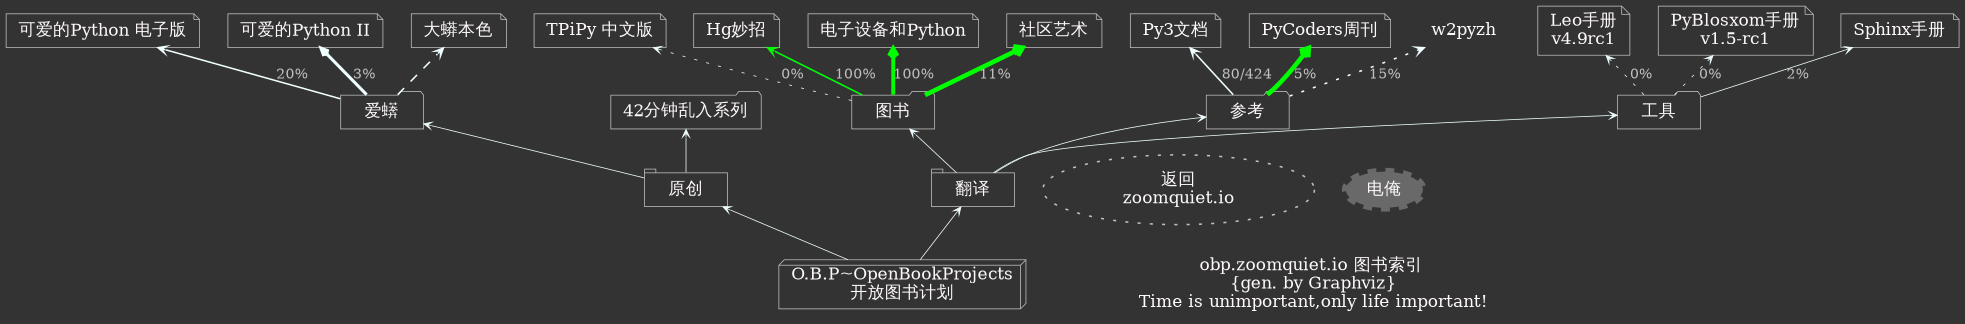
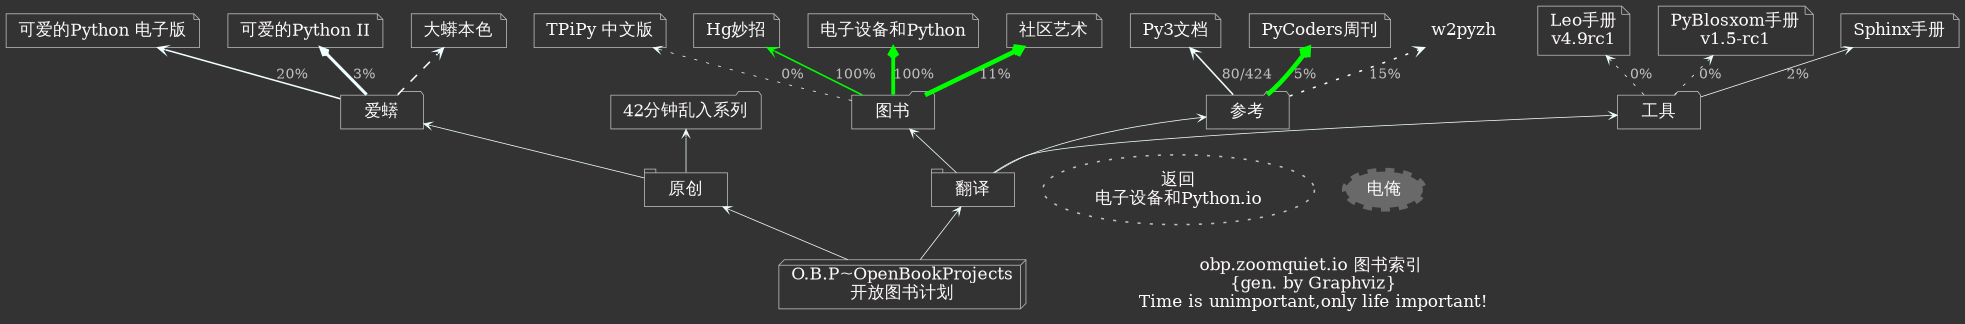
(1179, 190) -> (1179, 190)
